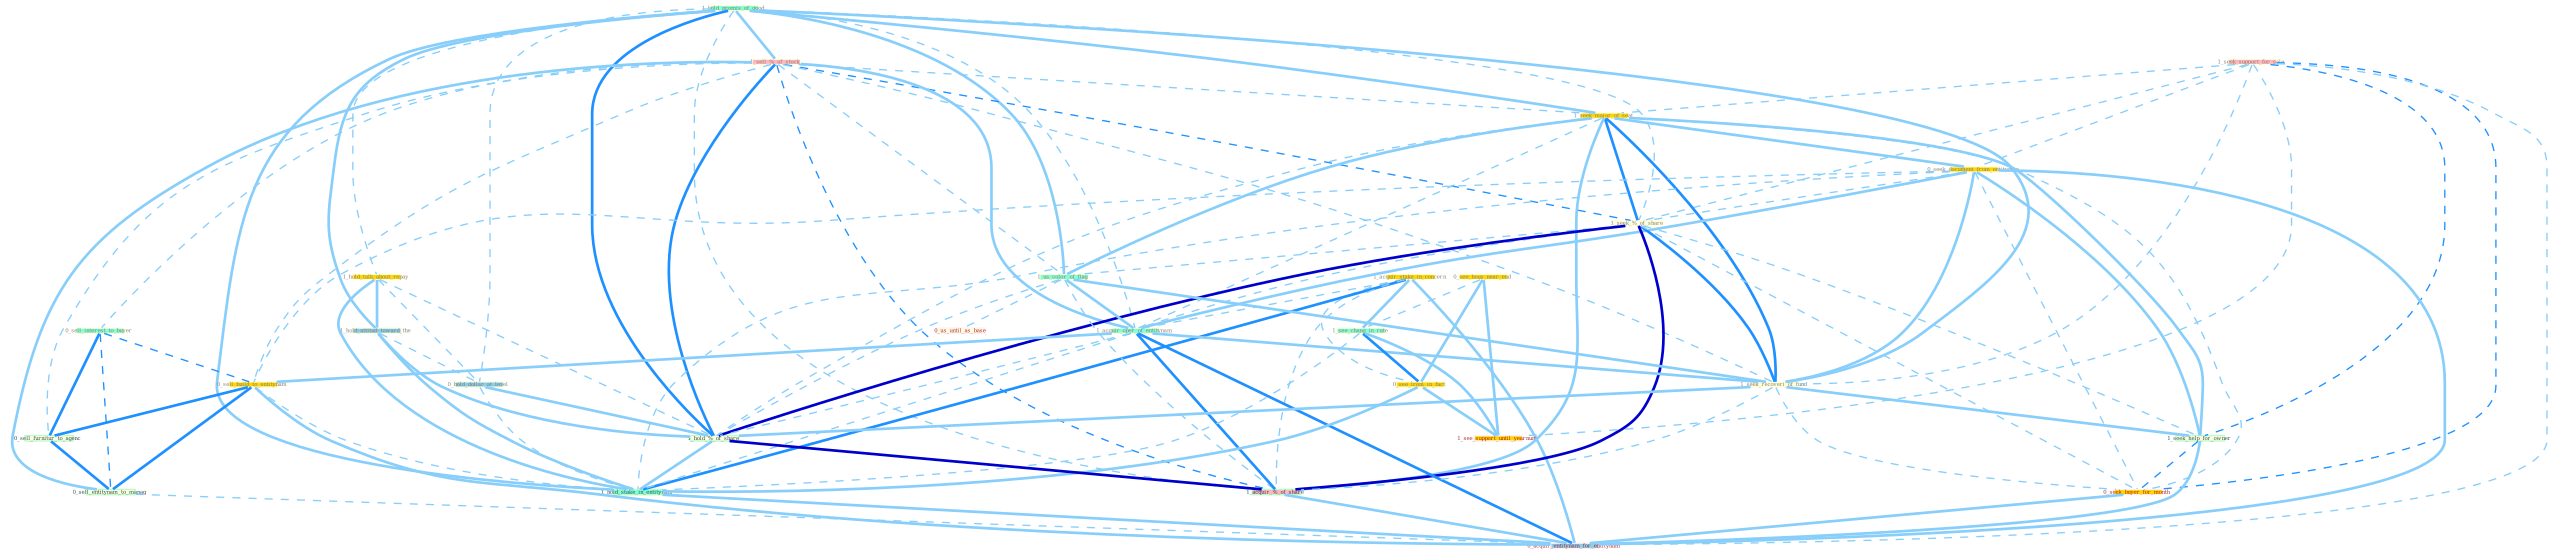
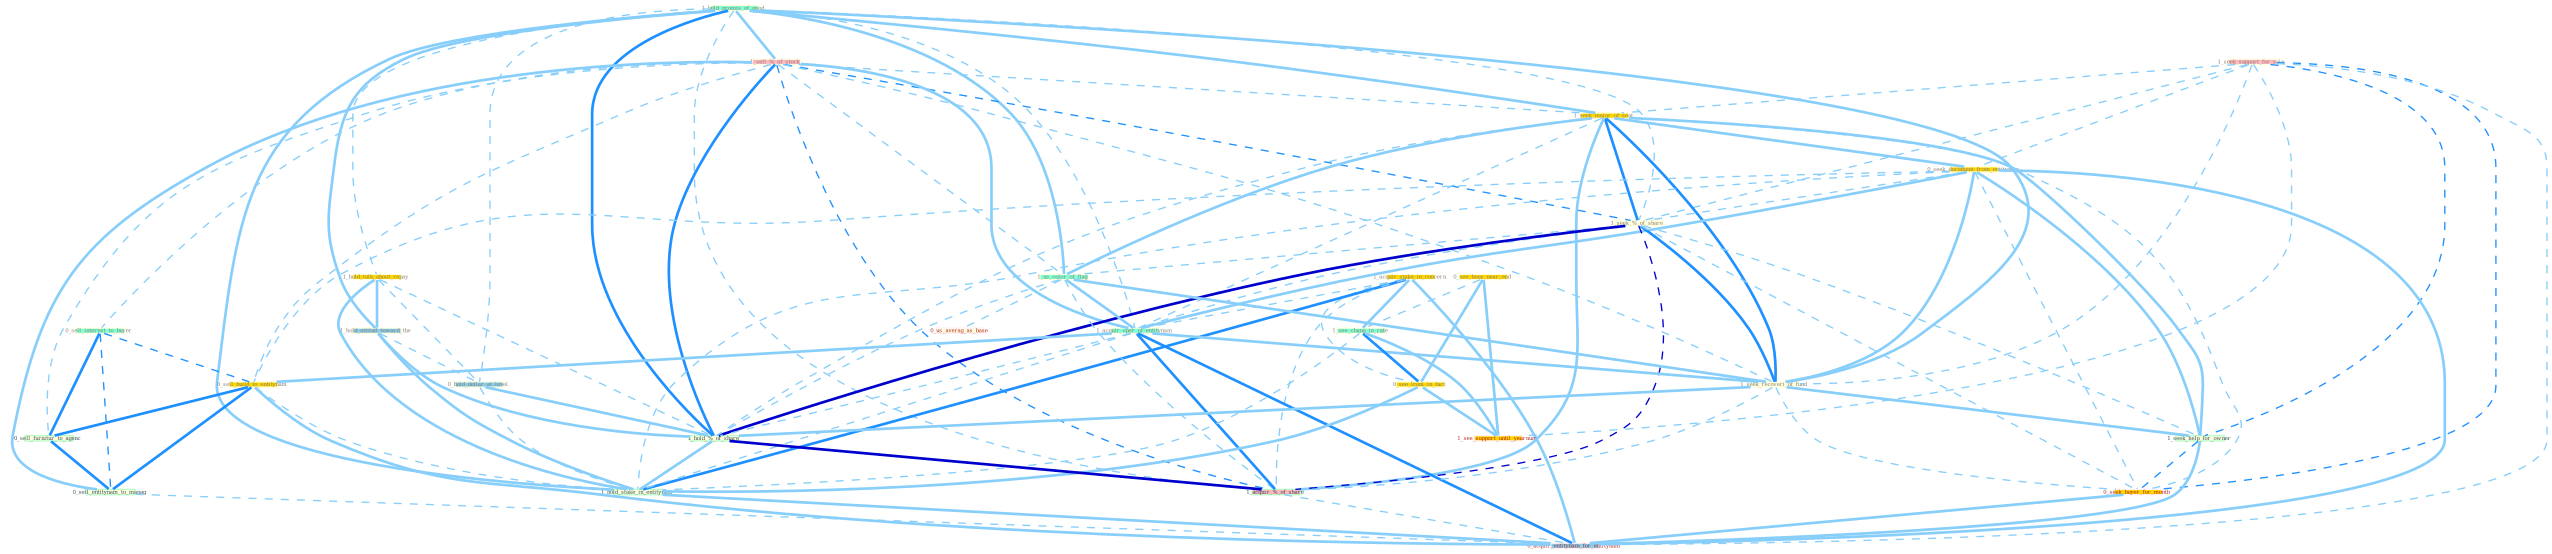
(961, 331) -> (961, 331)
(1583, 448) -> (1583, 448)
(638, 492) -> (638, 492)
(1426, 519) -> (1426, 519)
